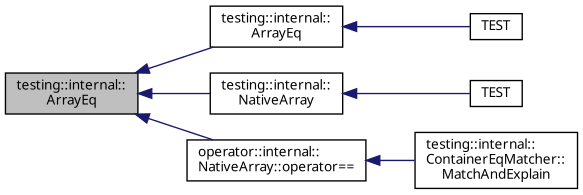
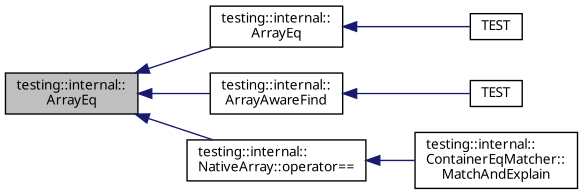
(276, 94) -> (276, 94)
(276, 160) -> (276, 160)
